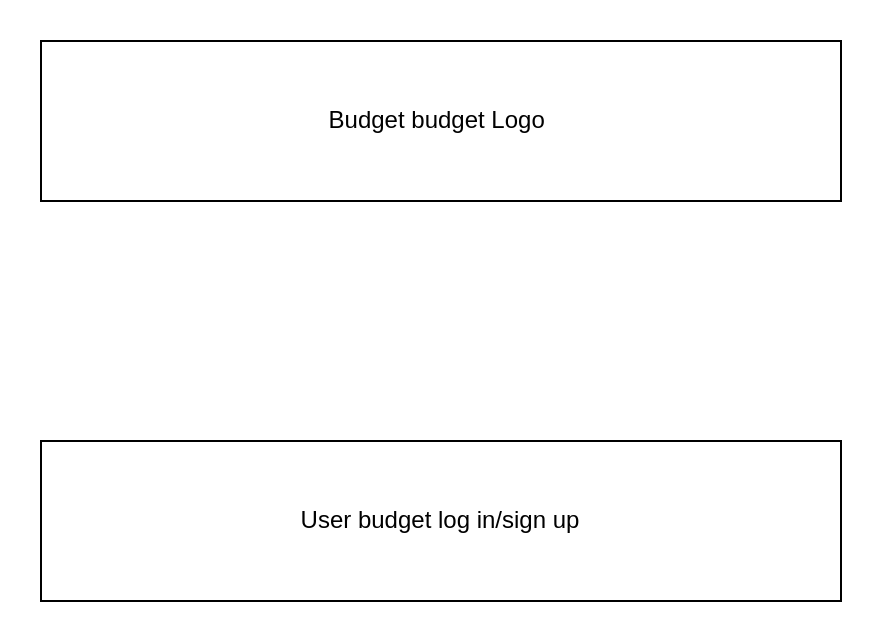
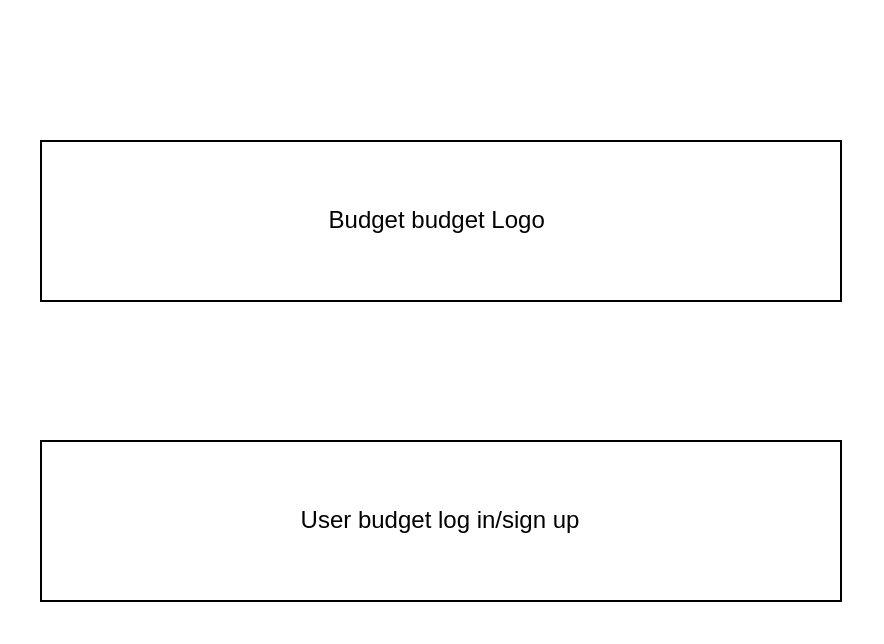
(441, 121) -> (441, 221)
